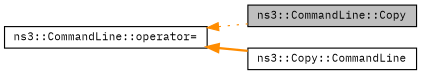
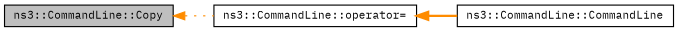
(233, 25) -> (199, 16)
(332, 59) -> (565, 16)
